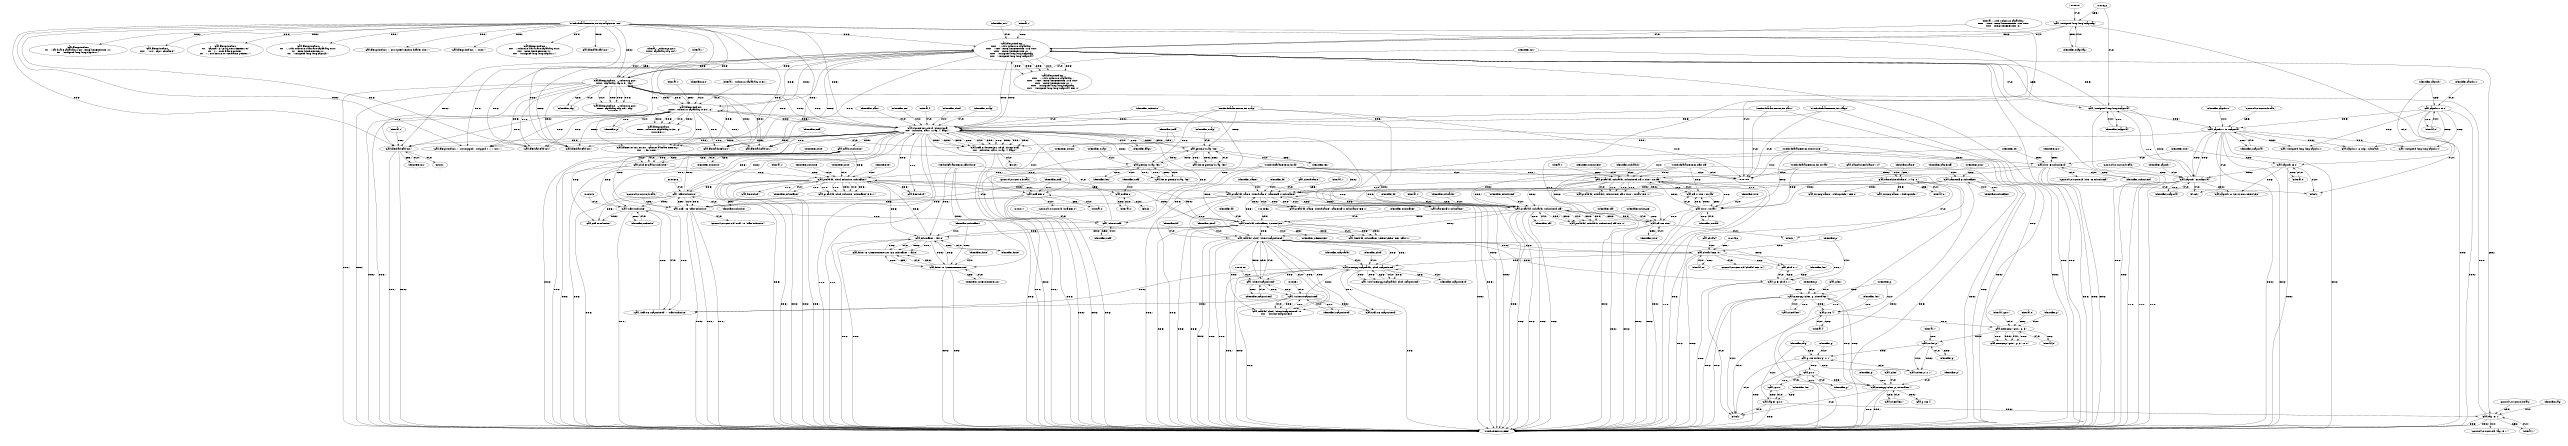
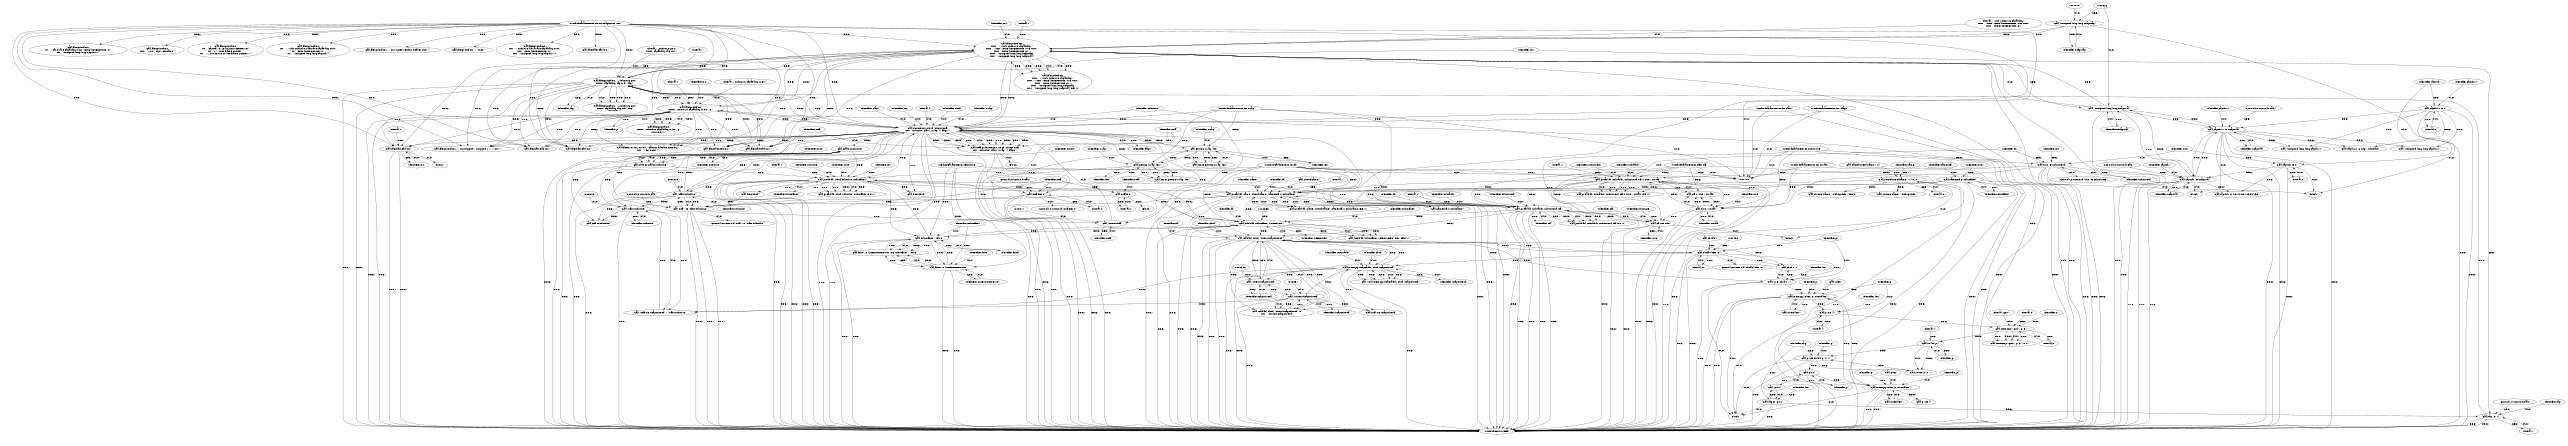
(1640, 139) -> (2174, 116)
(2490, 431) -> none
